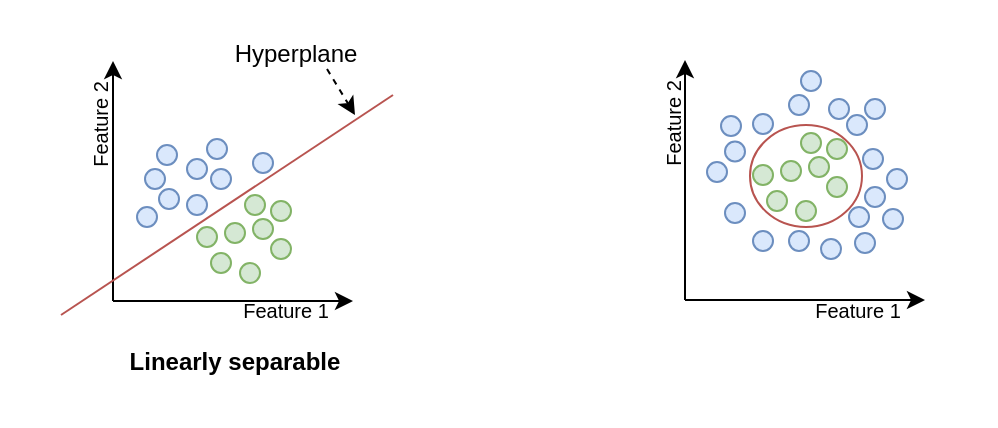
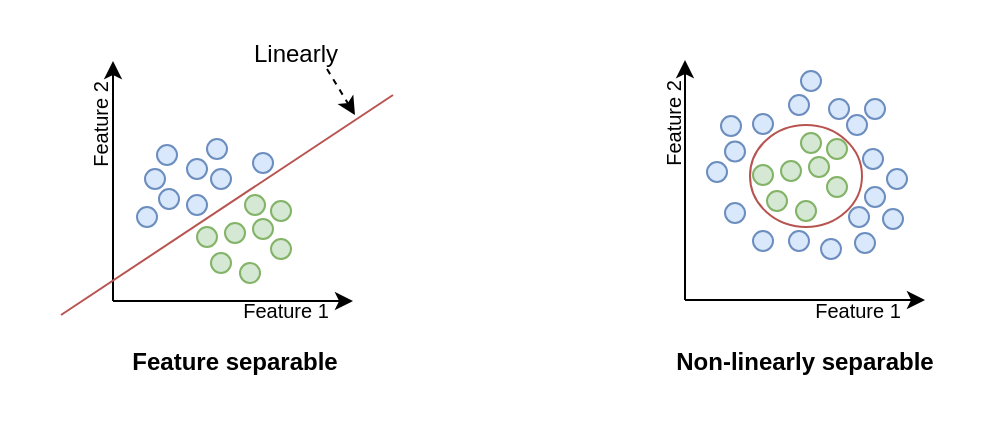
(297, 55) -> (297, 55)
(236, 363) -> (236, 363)
none -> (806, 363)
